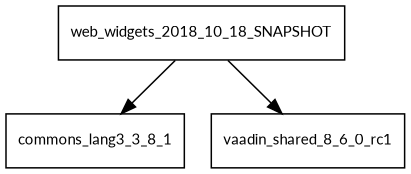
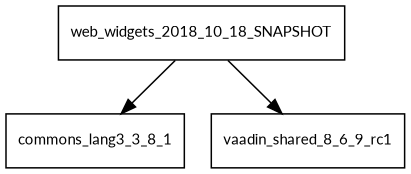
(308, 141) -> (308, 141)
